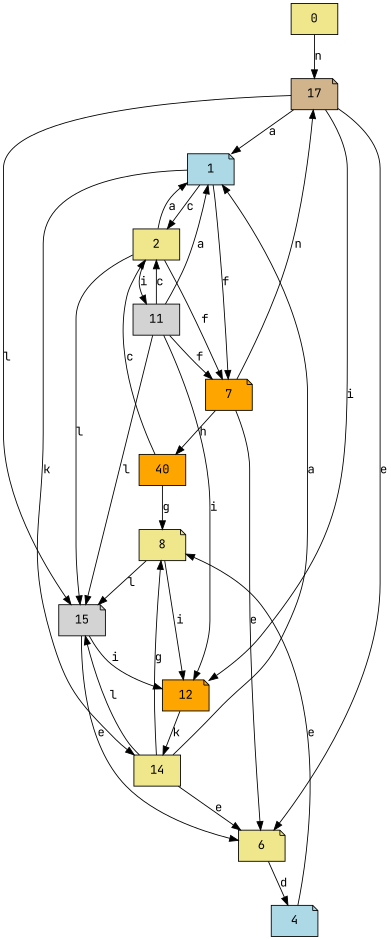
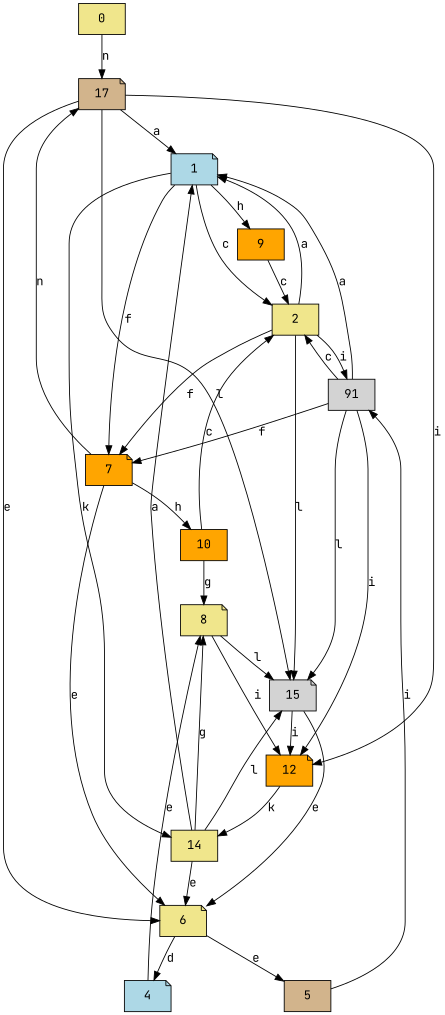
none -> (261, 244)
(156, 320) -> (352, 395)
(162, 470) -> (204, 545)
none -> (308, 996)
